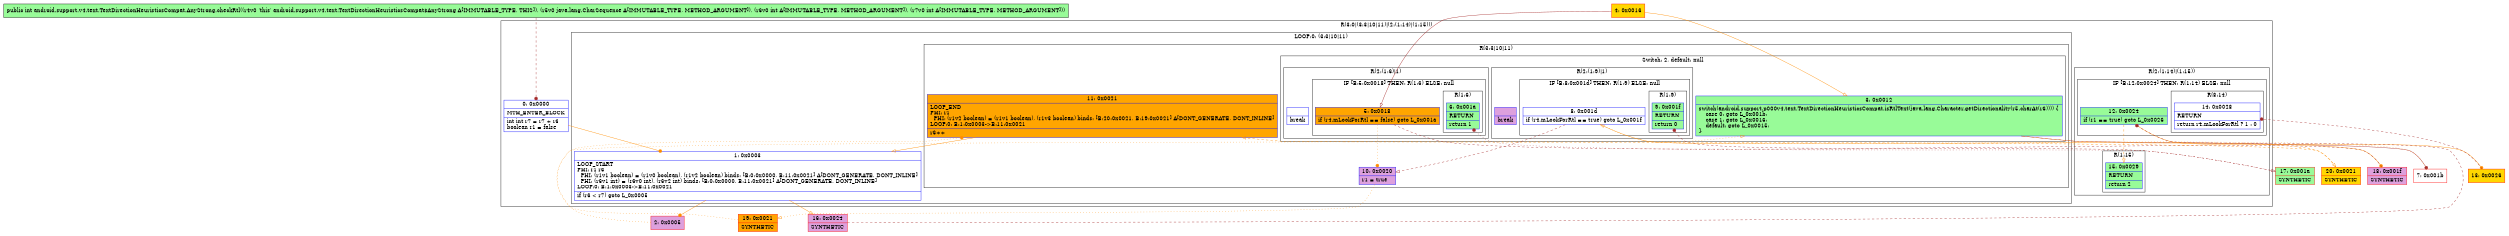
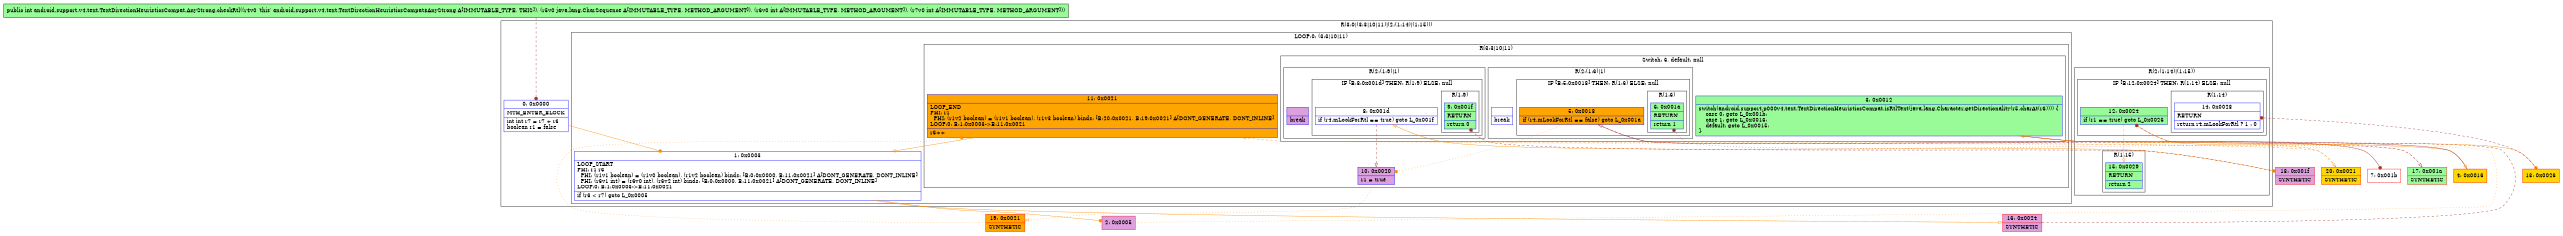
(1743, 42) -> (2246, 143)
(1673, 60) -> (1673, 60)
(2217, 95) -> (2217, 95)
